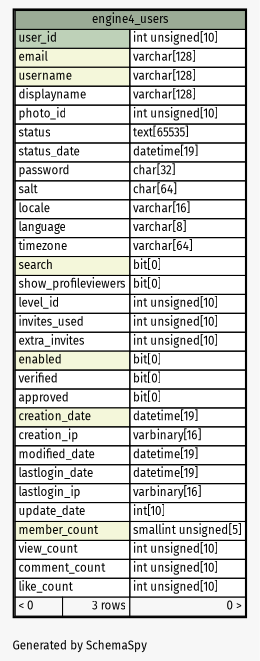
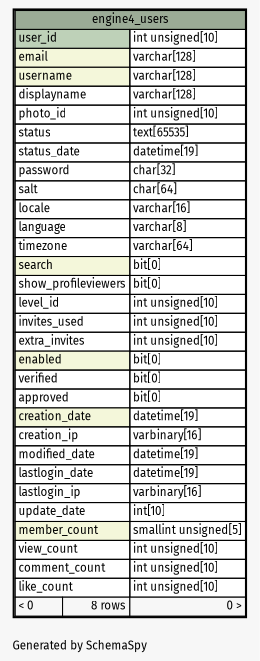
(109, 606) -> (109, 606)
